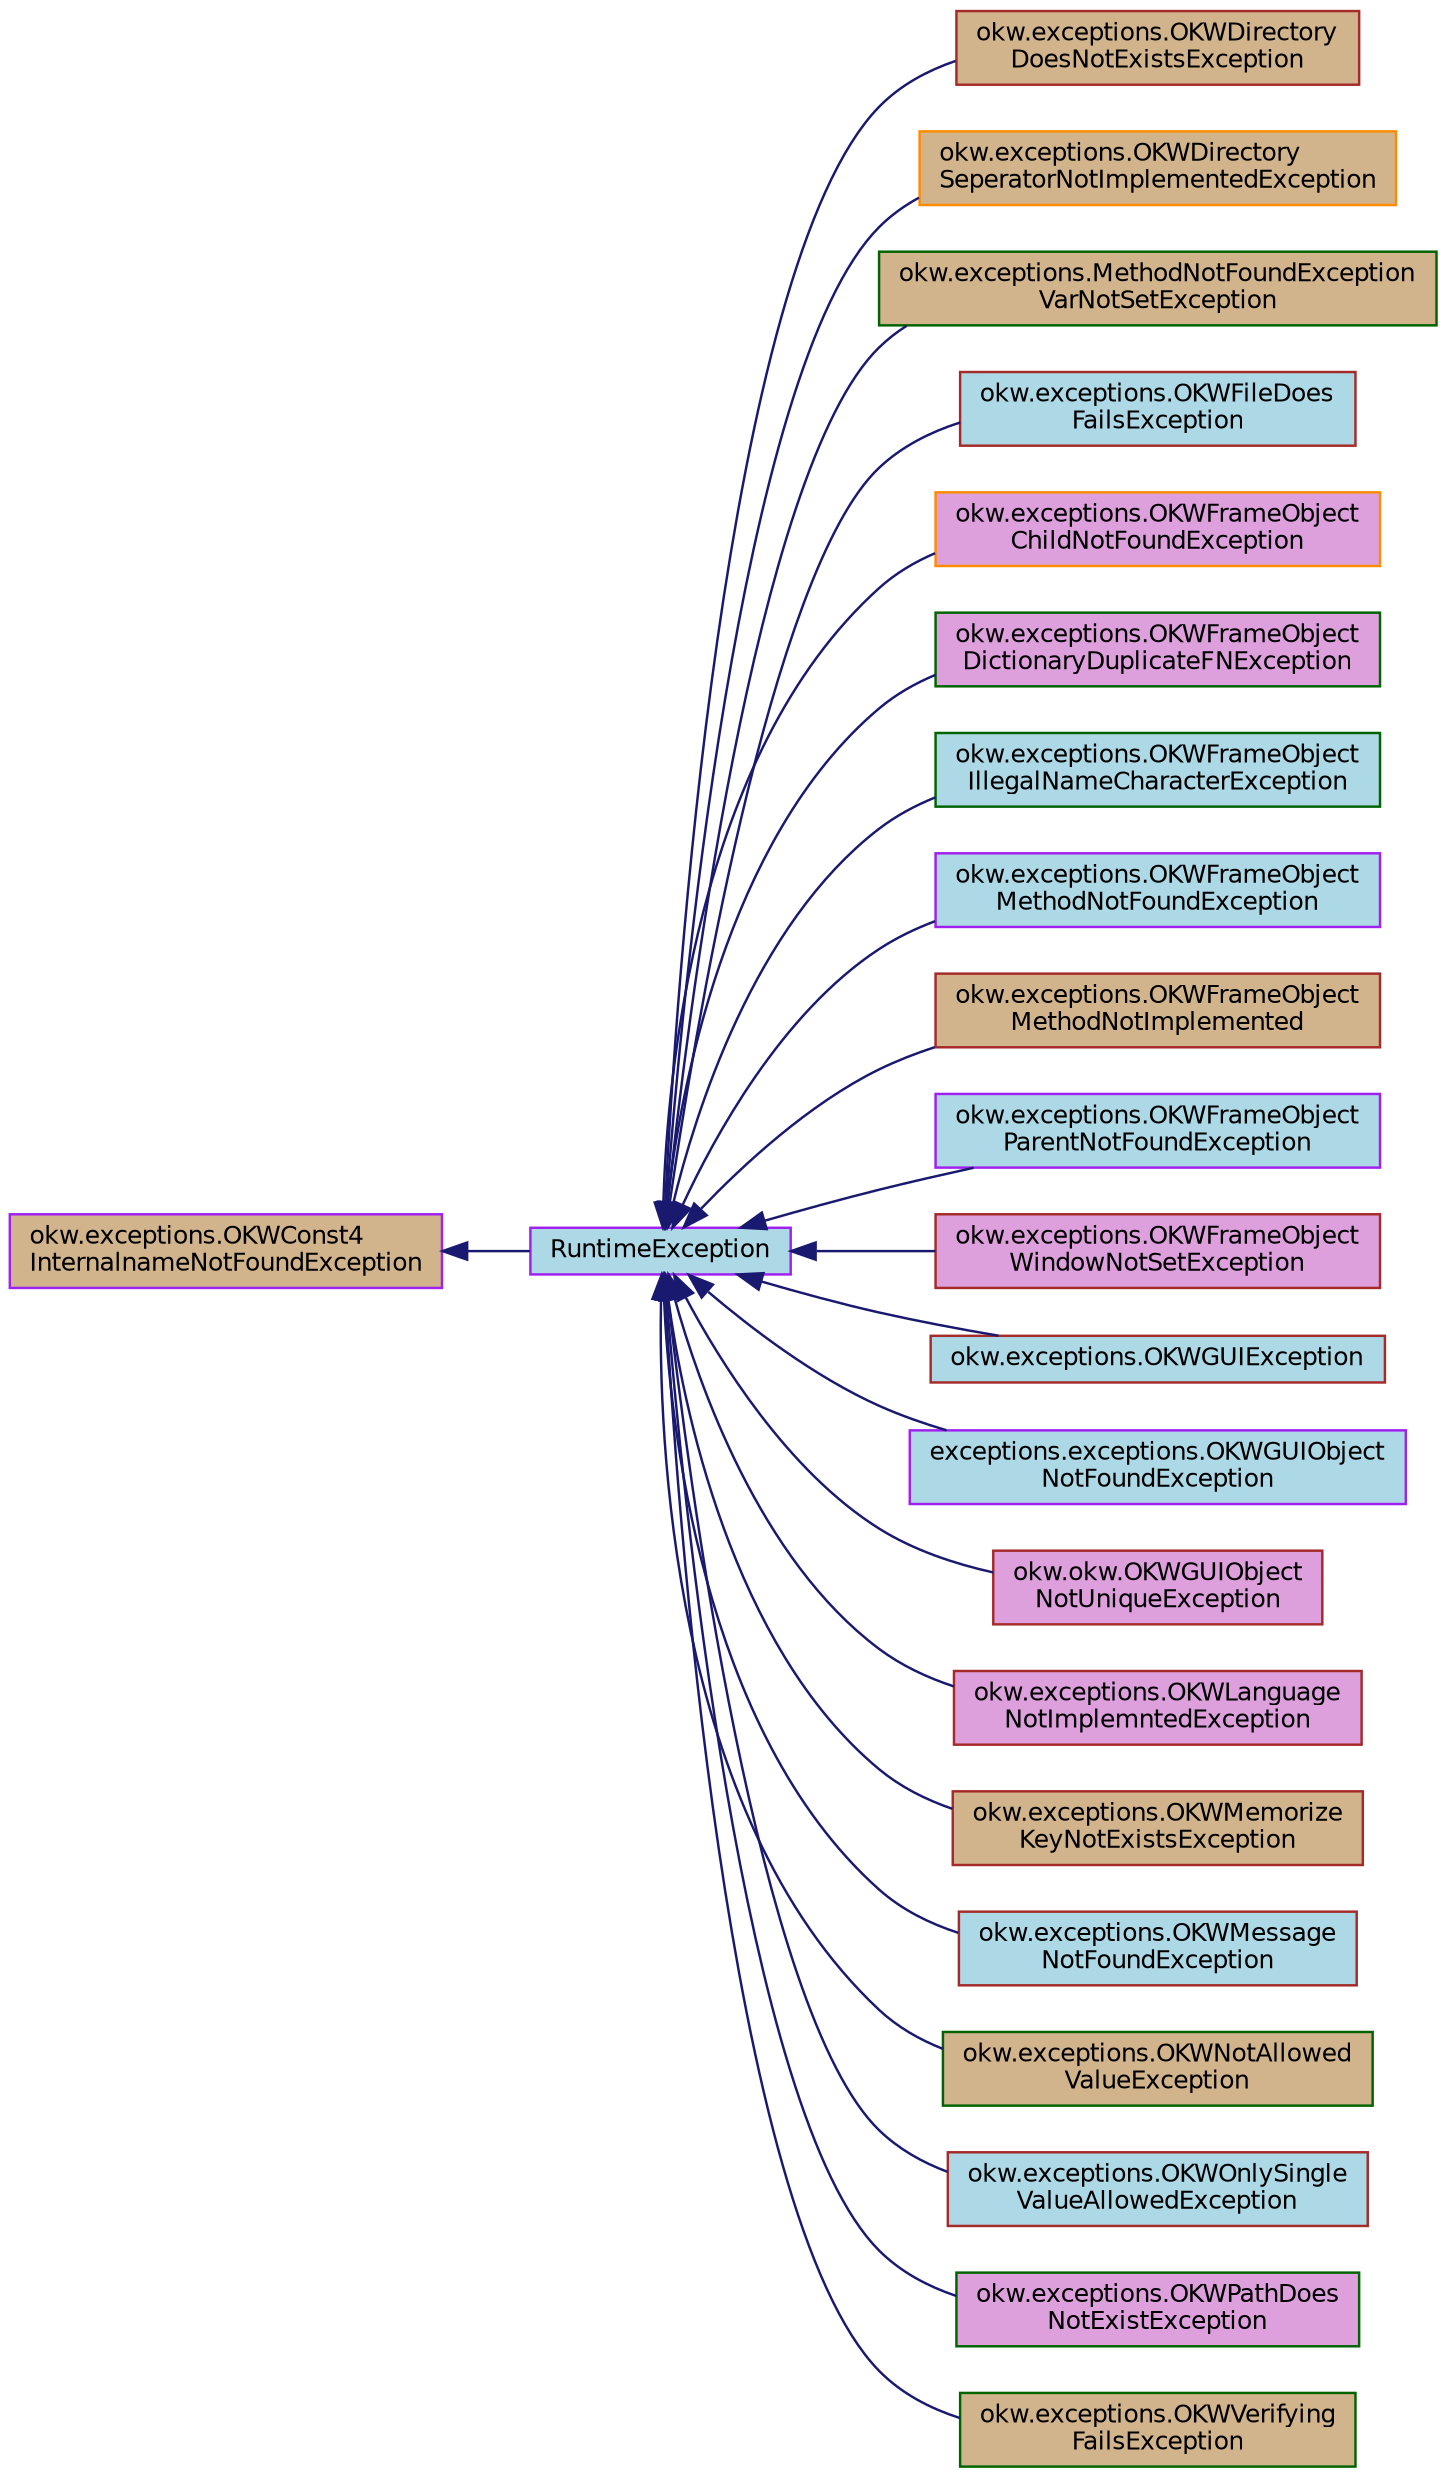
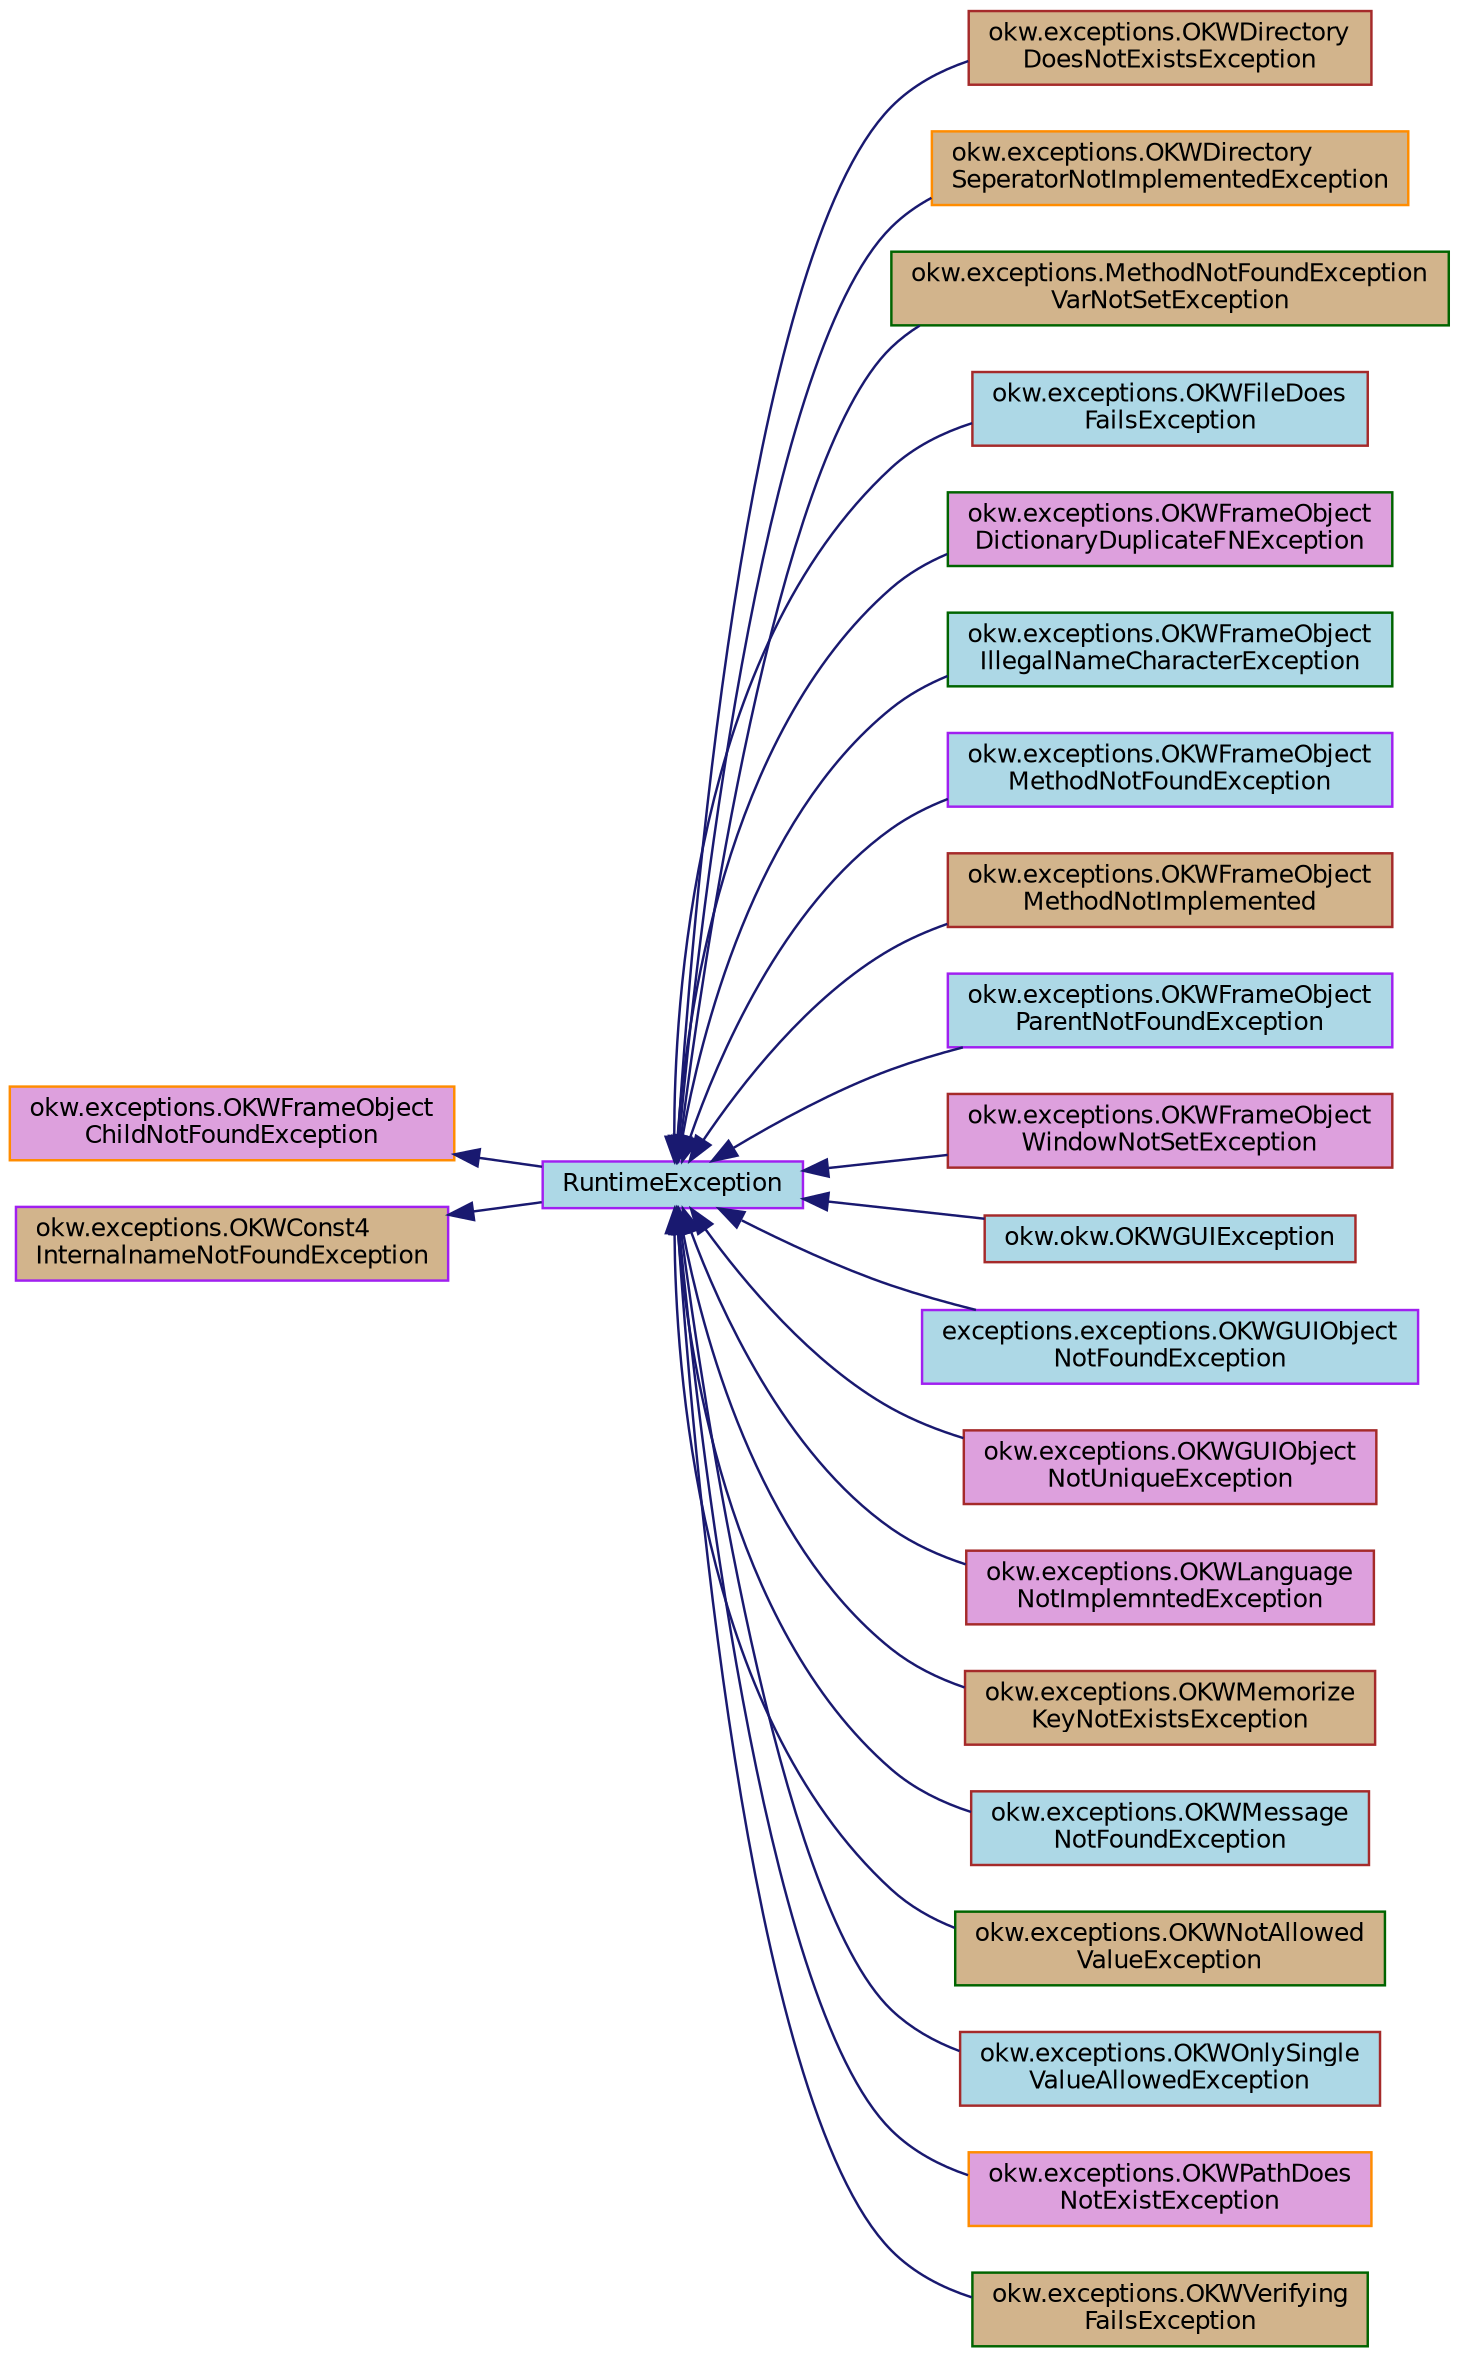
(785, 709) -> (510, 1162)
(1158, 1359) -> (1170, 1239)
(1158, 1588) -> (1170, 1467)
(1158, 2309) -> (1170, 2189)
